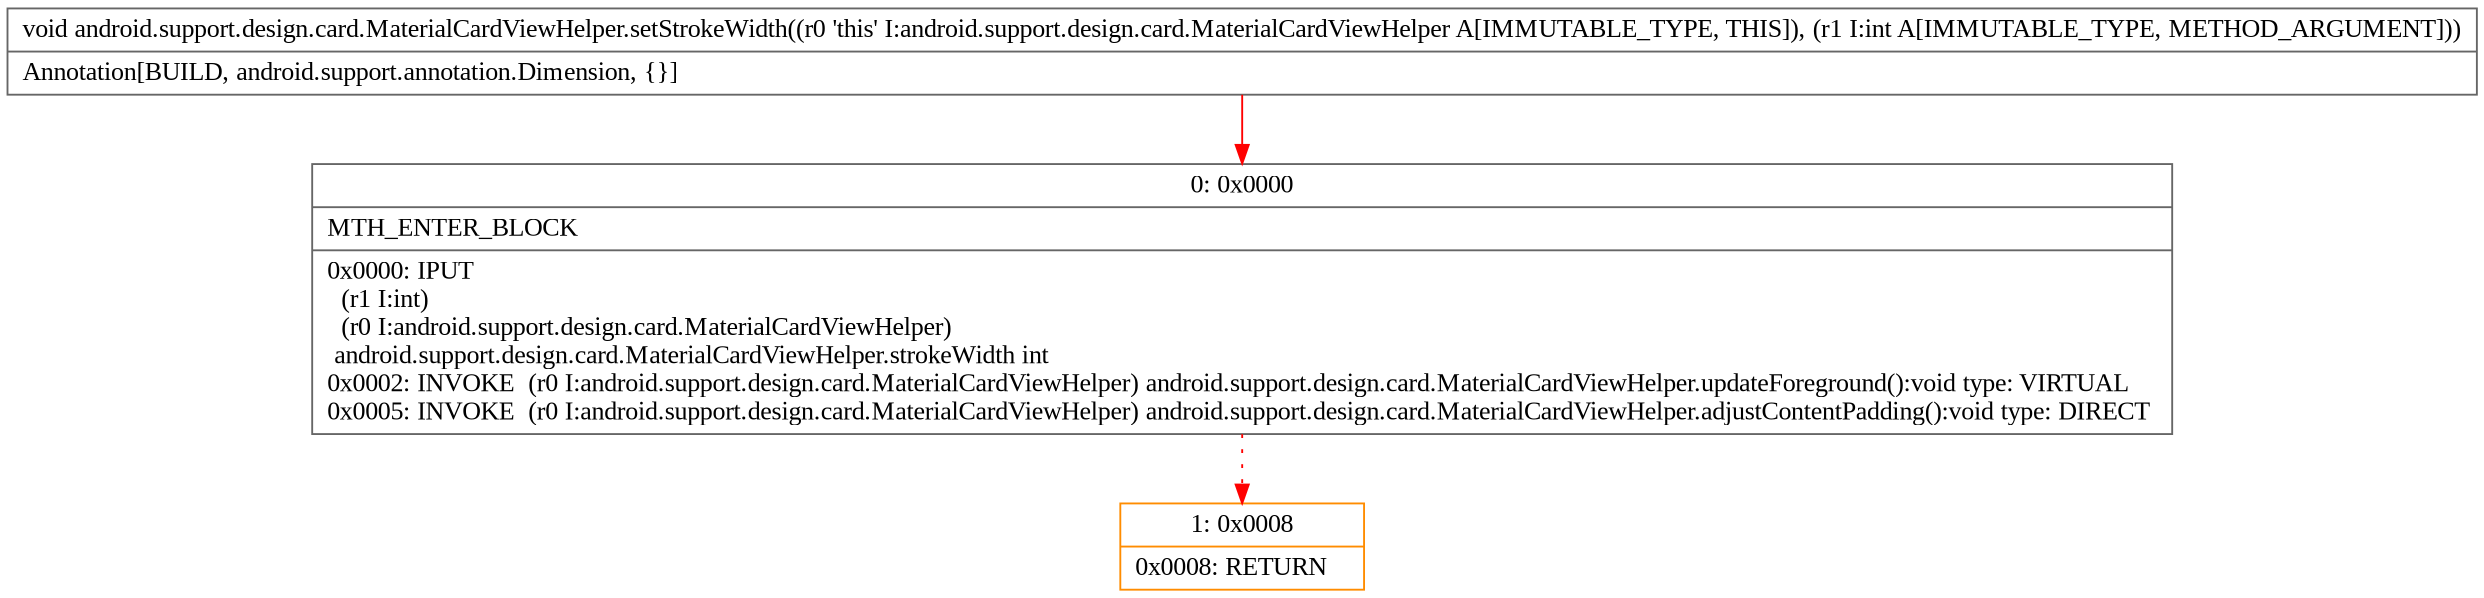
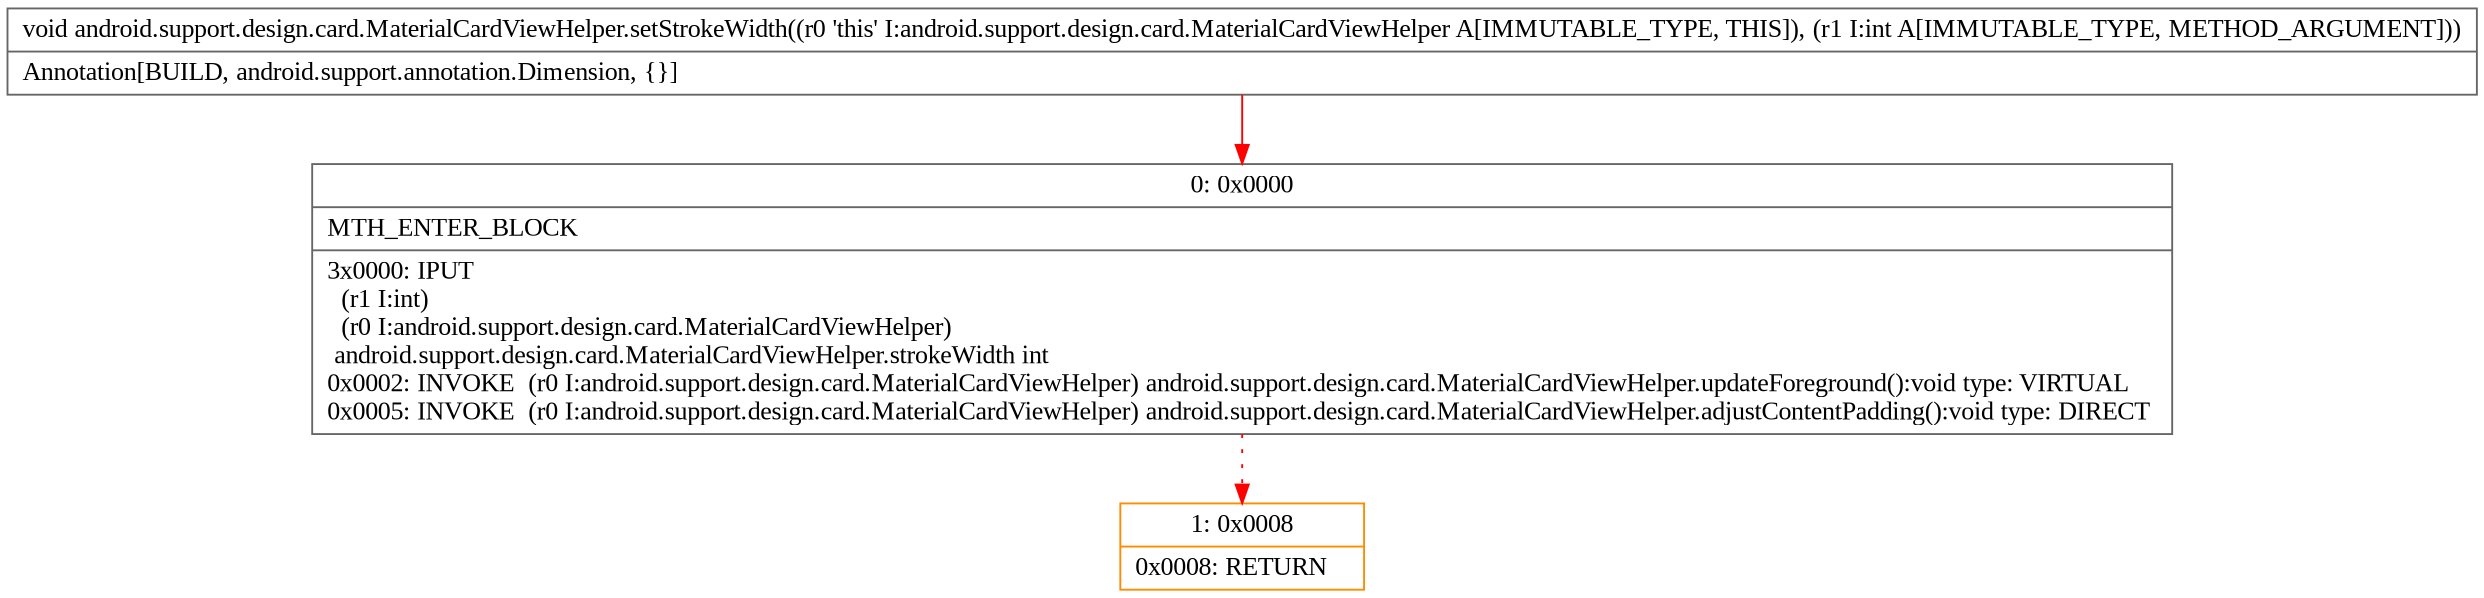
(408, 271) -> (408, 271)
